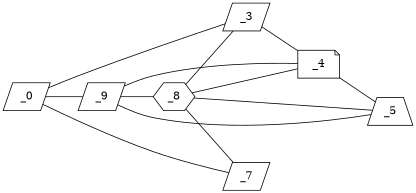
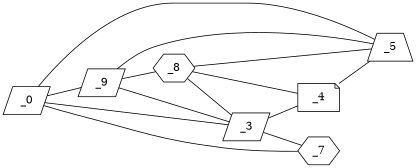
none -> (195, 3)
(210, 67) -> (174, 105)
(210, 136) -> (283, 139)
(246, 176) -> (319, 151)
